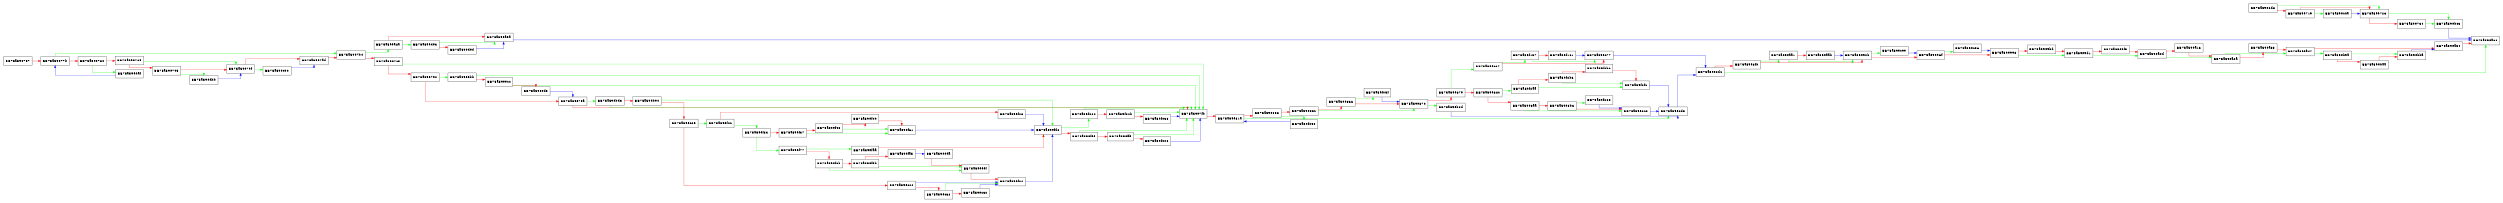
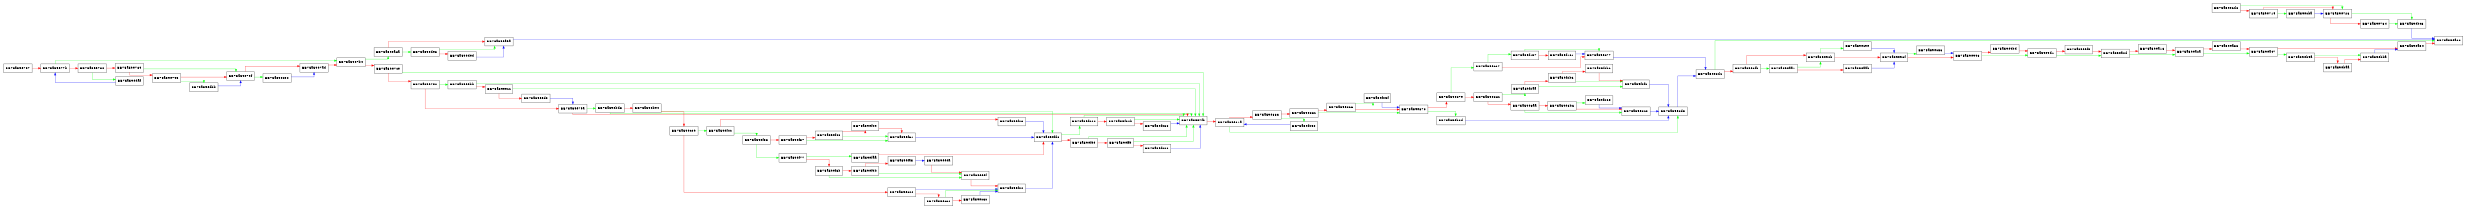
(1837, 55) -> (1885, 68)
